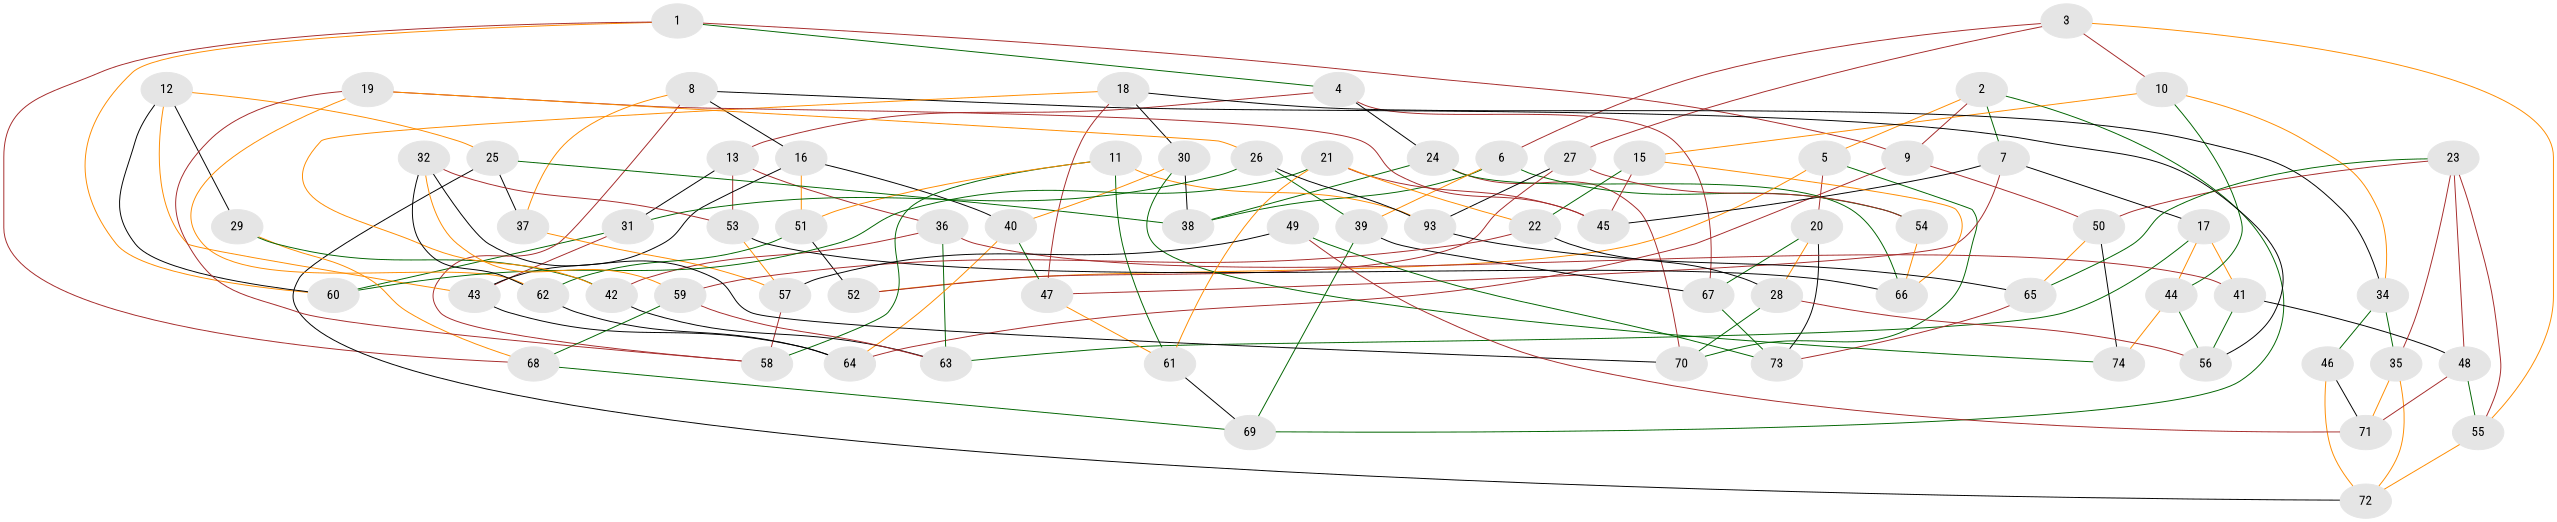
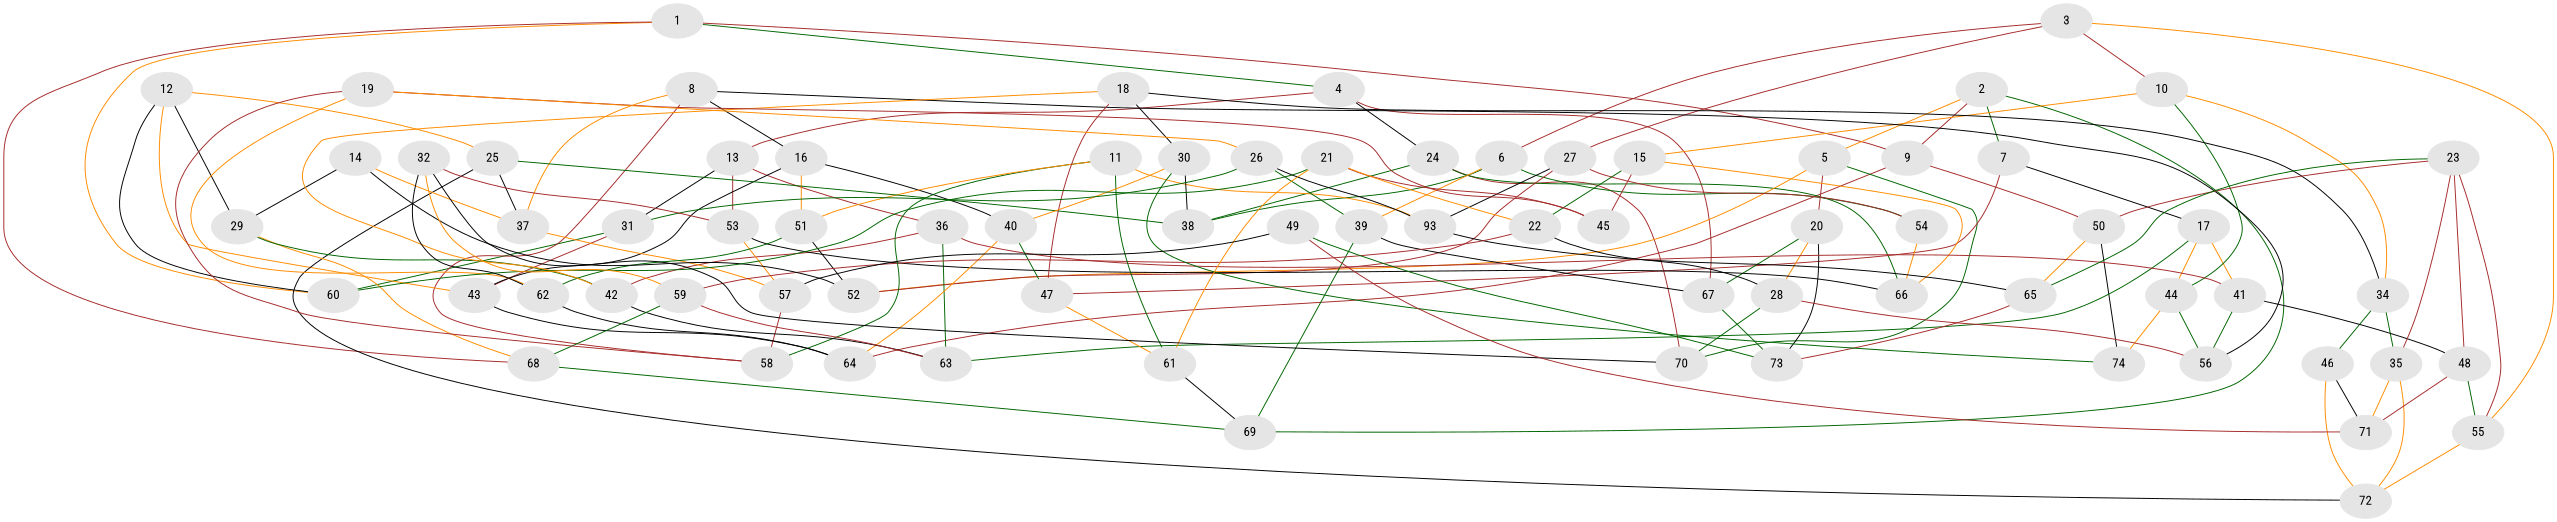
none -> (355, 158)
(1779, 203) -> none
